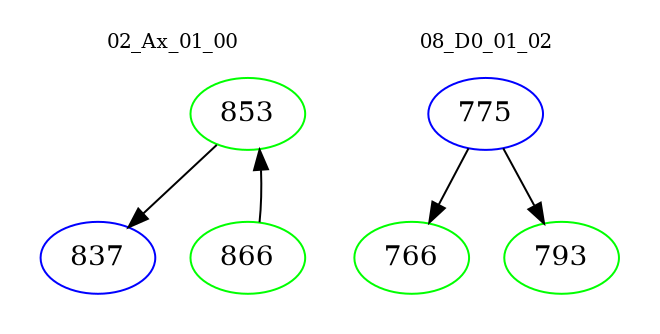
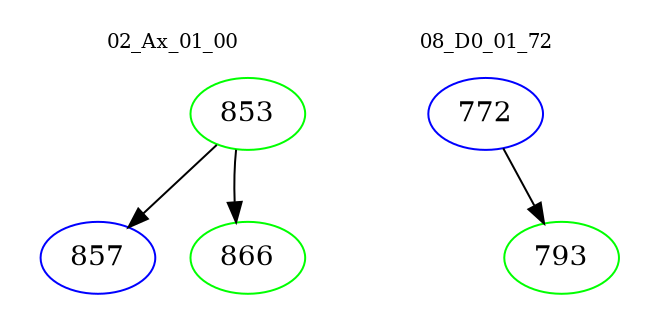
(487, 43) -> (487, 43)
(486, 114) -> (486, 114)
(261, 196) -> (234, 176)
(98, 258) -> (98, 258)
(412, 258) -> none
